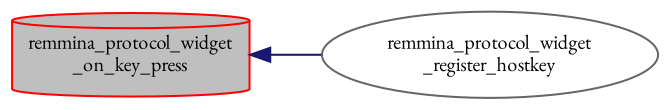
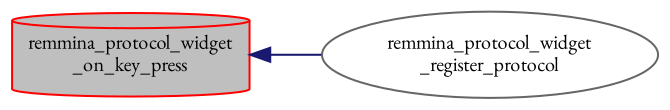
(490, 55) -> (490, 55)
